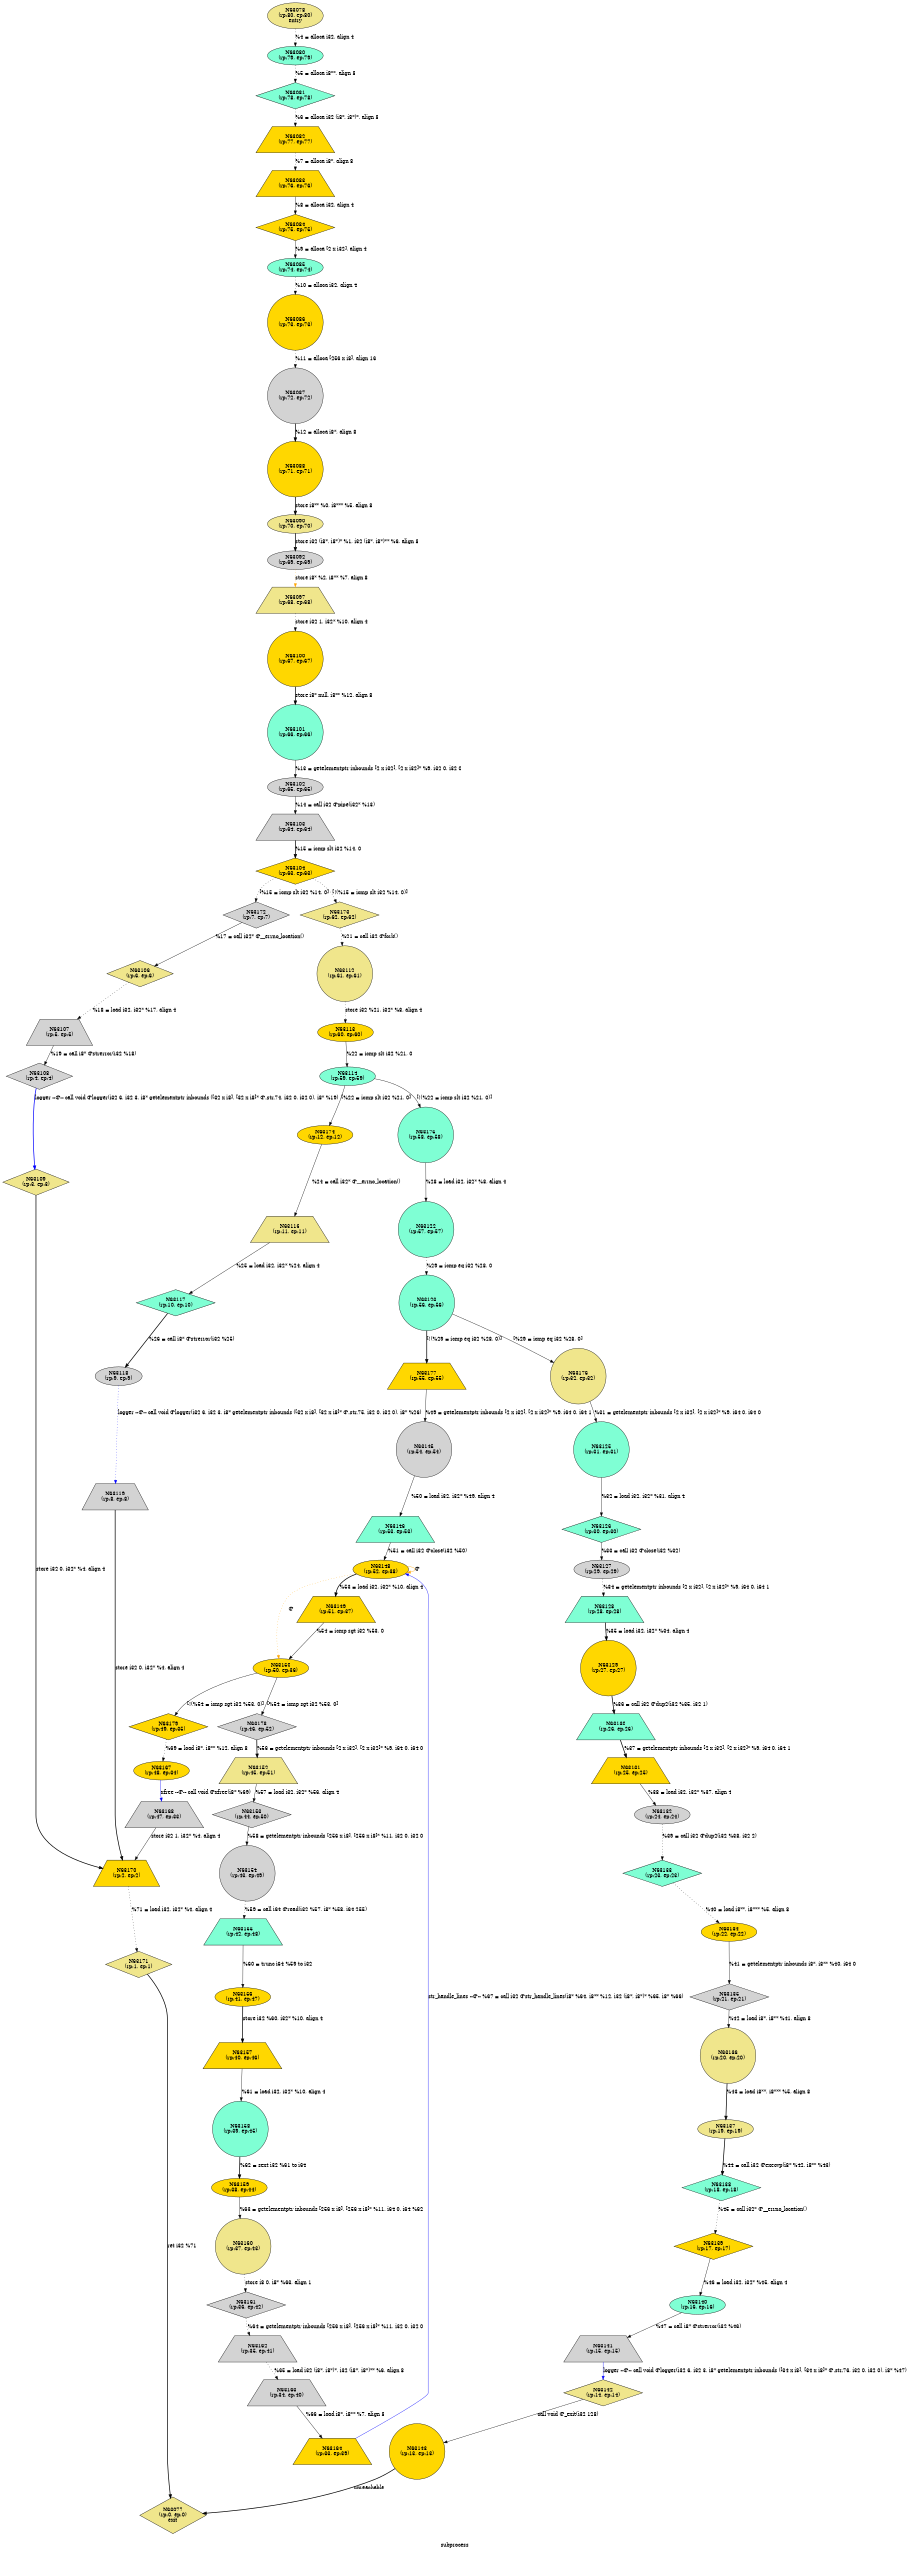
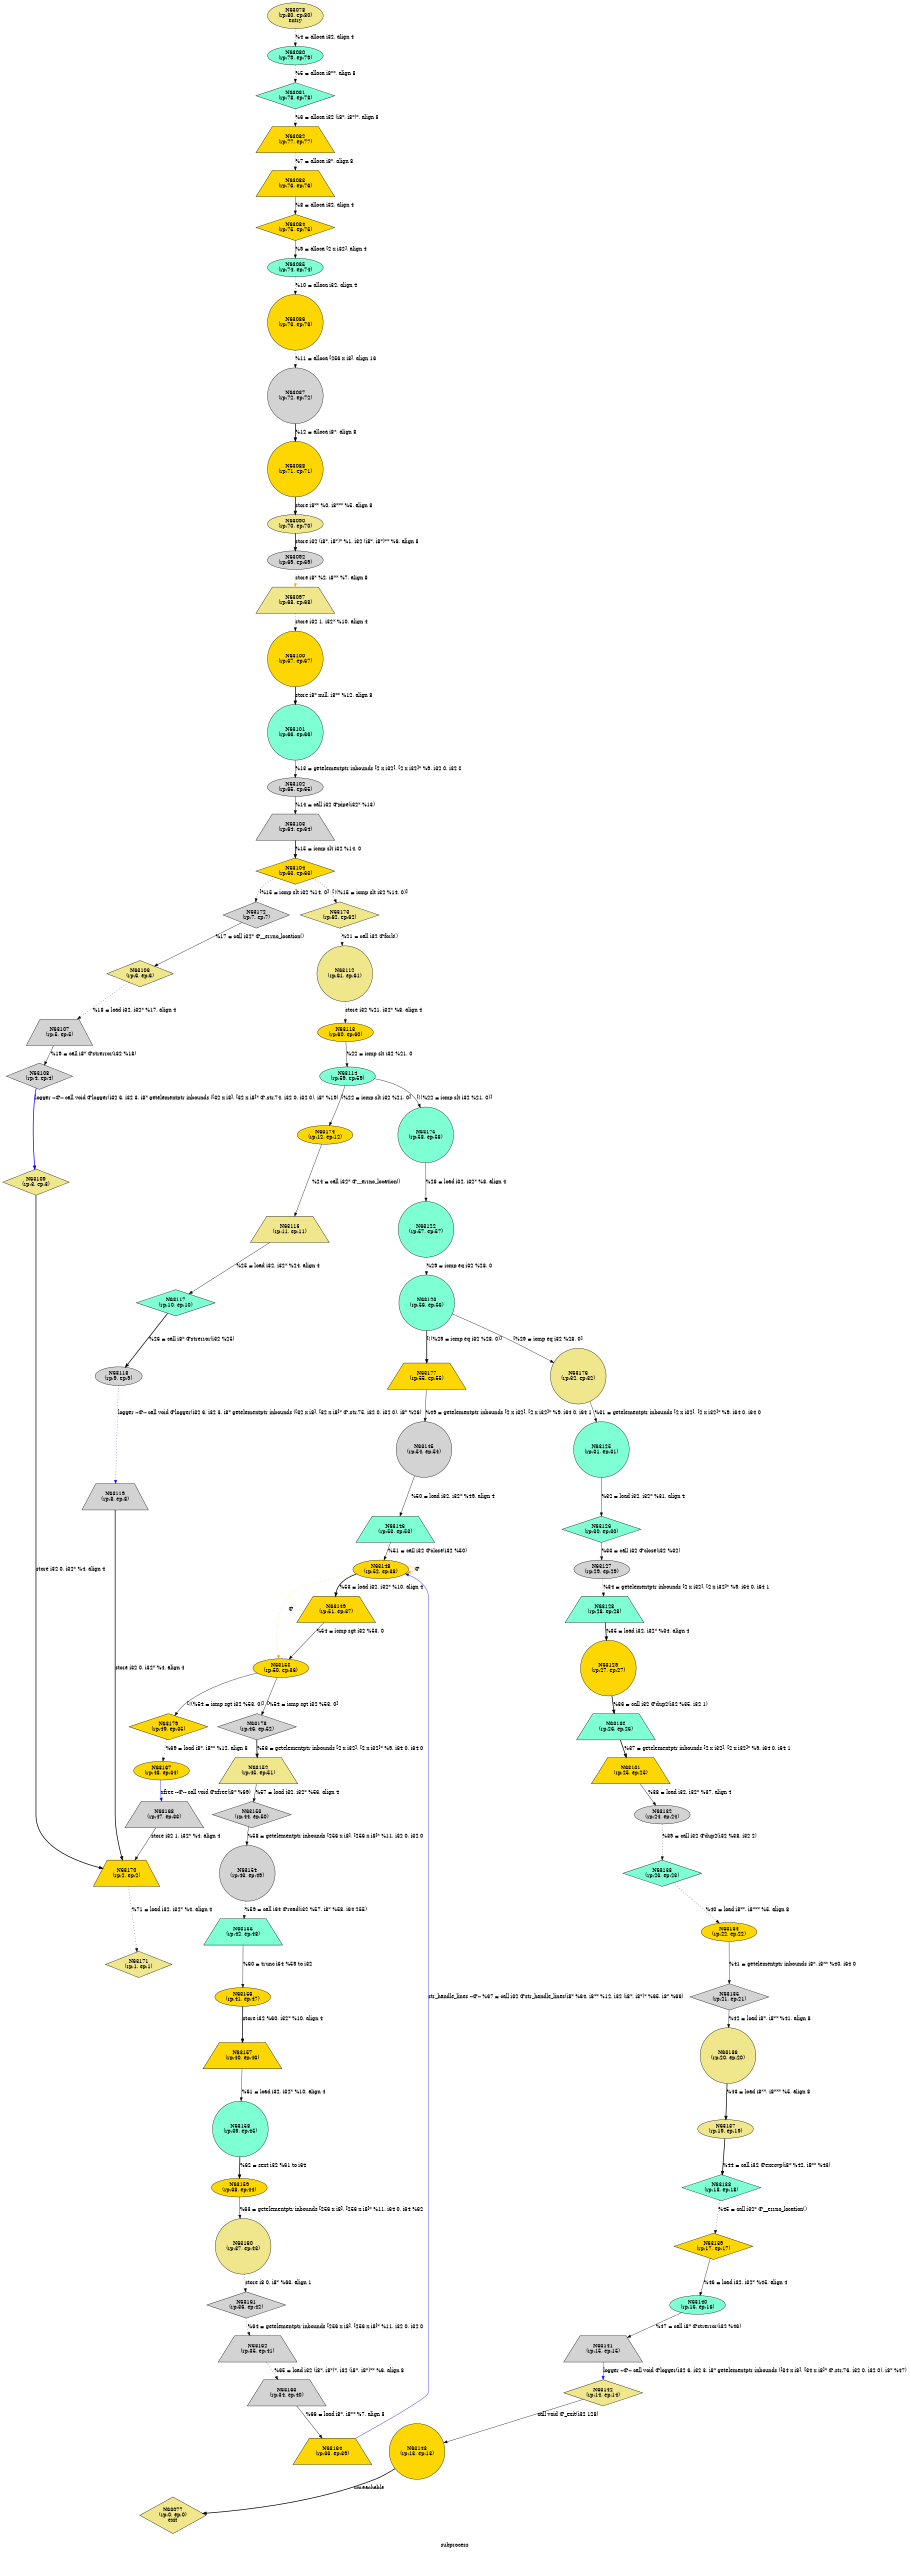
(167, 2232) -> none
